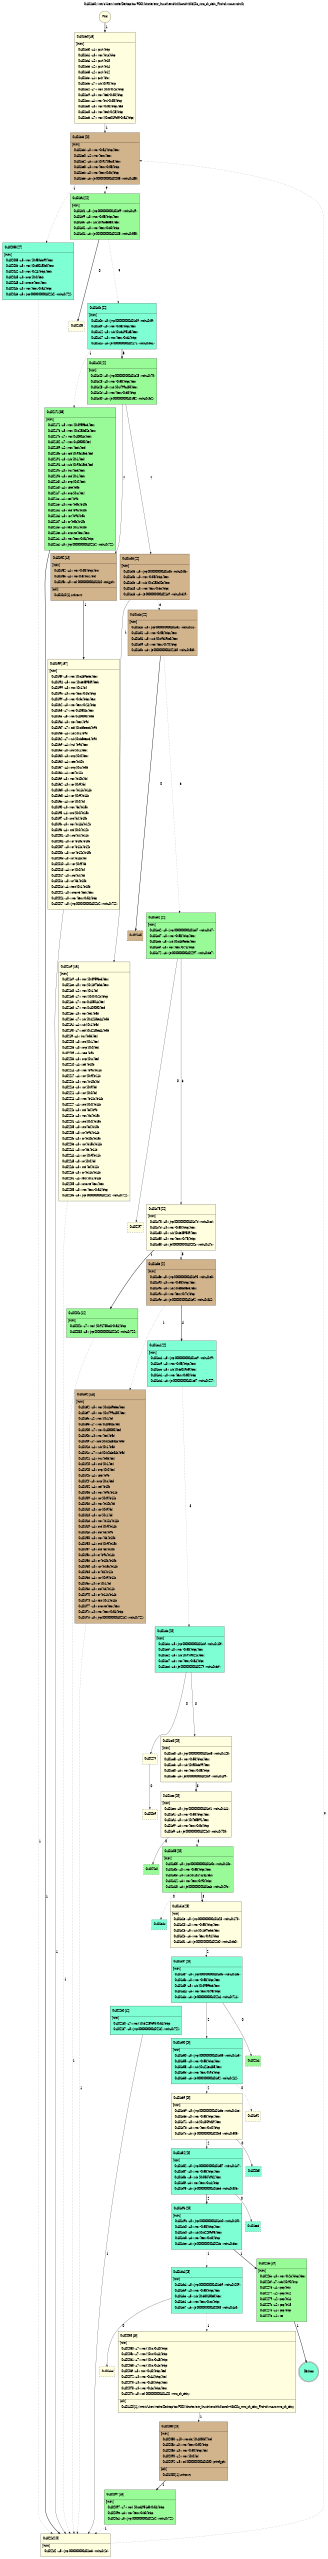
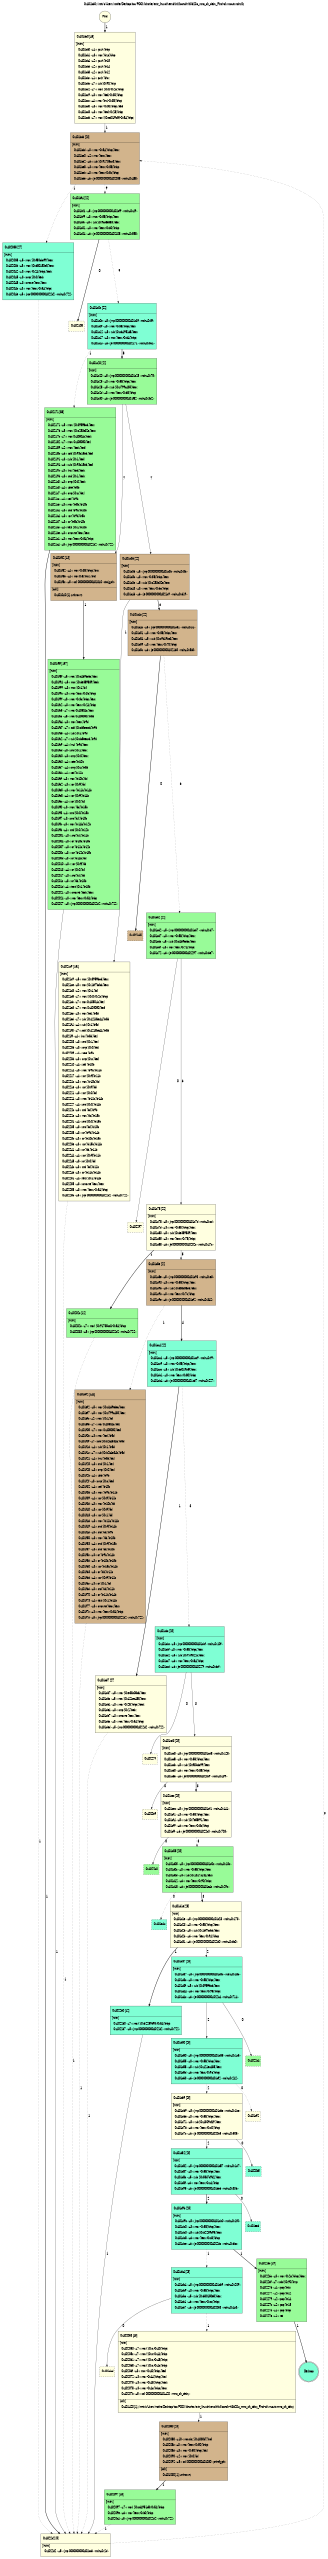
(158, 604) -> (158, 604)
(84, 784) -> (84, 784)
none -> (131, 1704)
(150, 1786) -> (158, 1793)
none -> (160, 1974)
